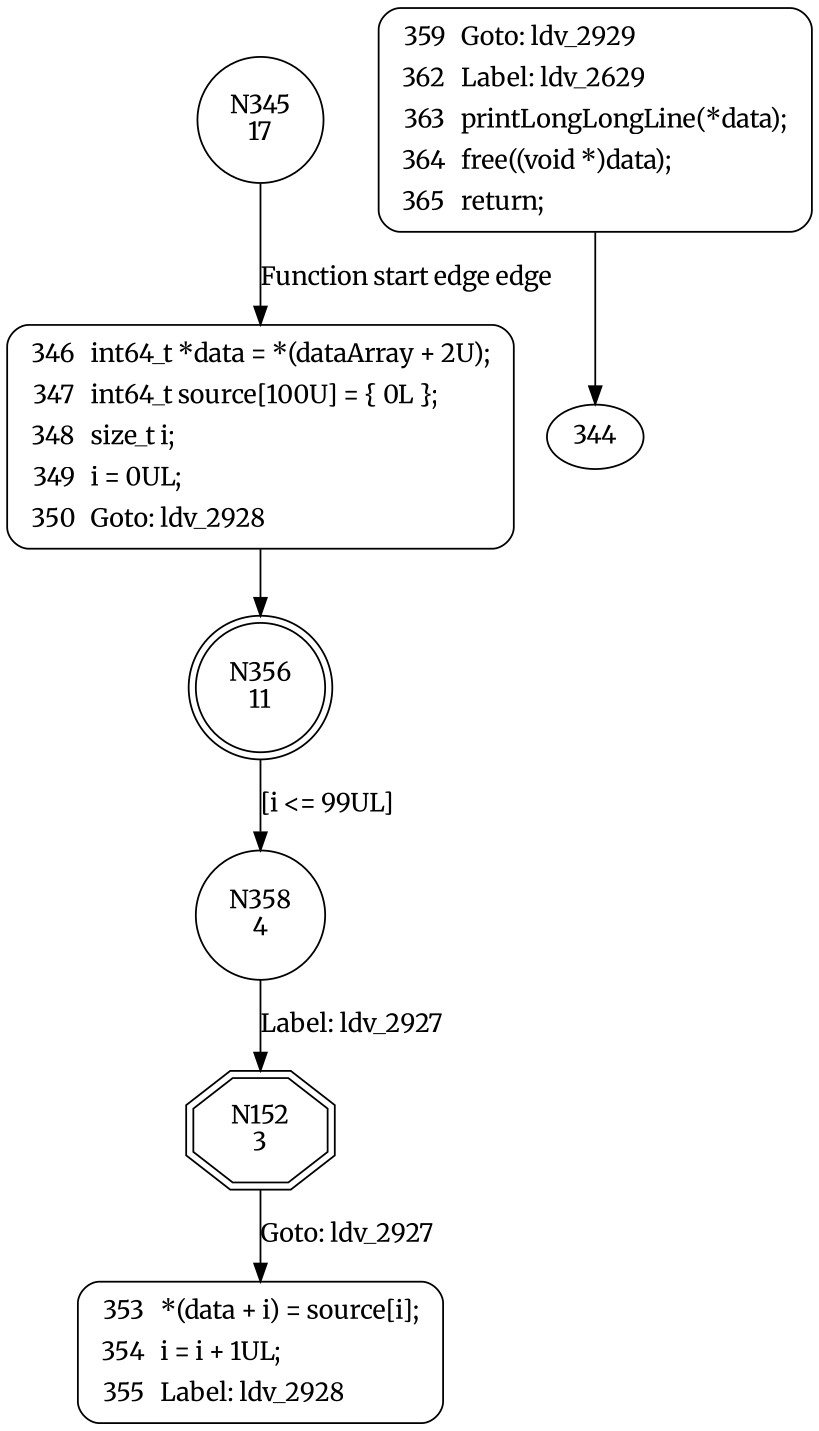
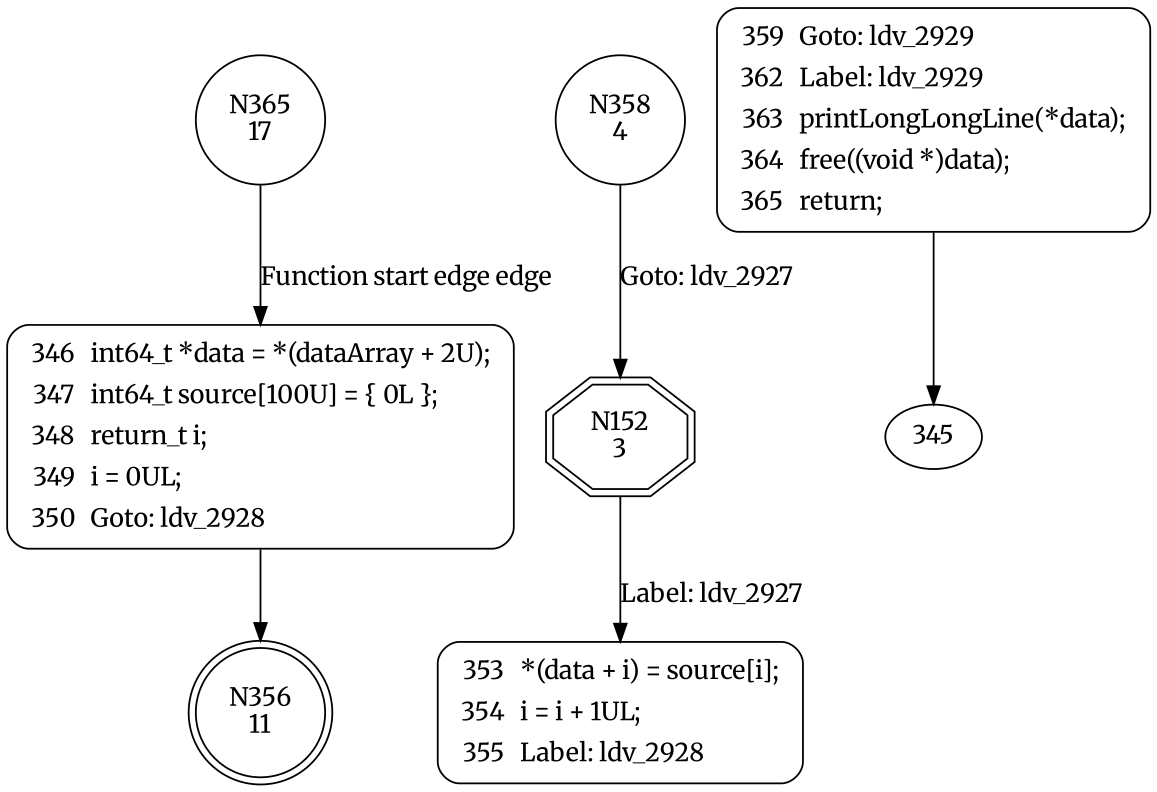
(553, 79) -> (892, 79)
(260, 120) -> (260, 120)
(133, 437) -> (149, 437)
(595, 437) -> (934, 437)
(260, 796) -> none
(353, 1025) -> (707, 278)
(347, 1235) -> (713, 595)
